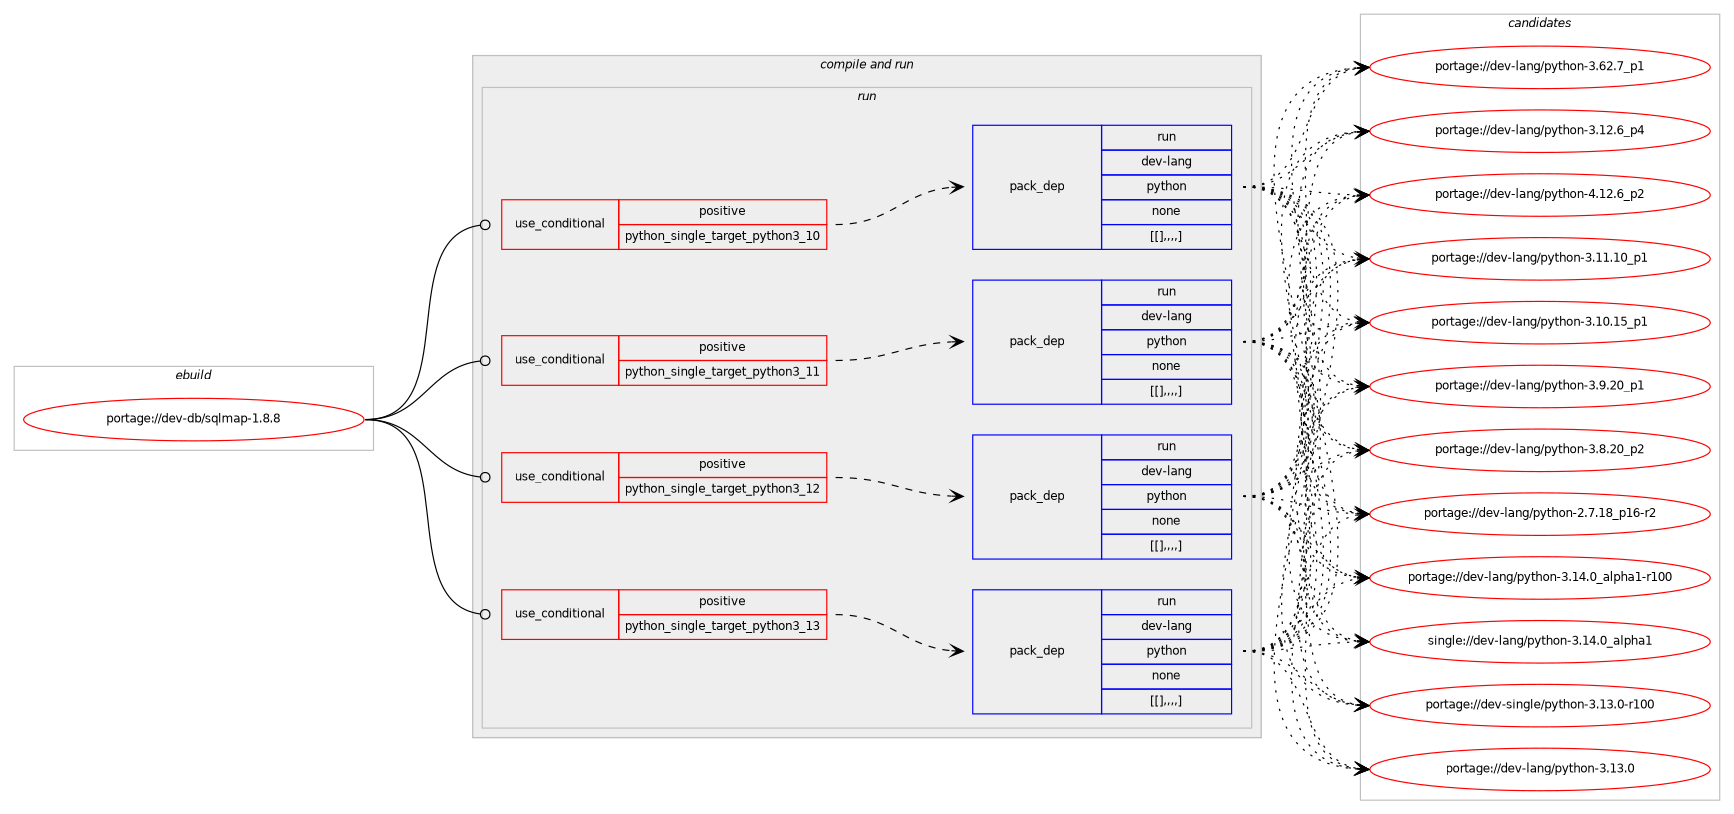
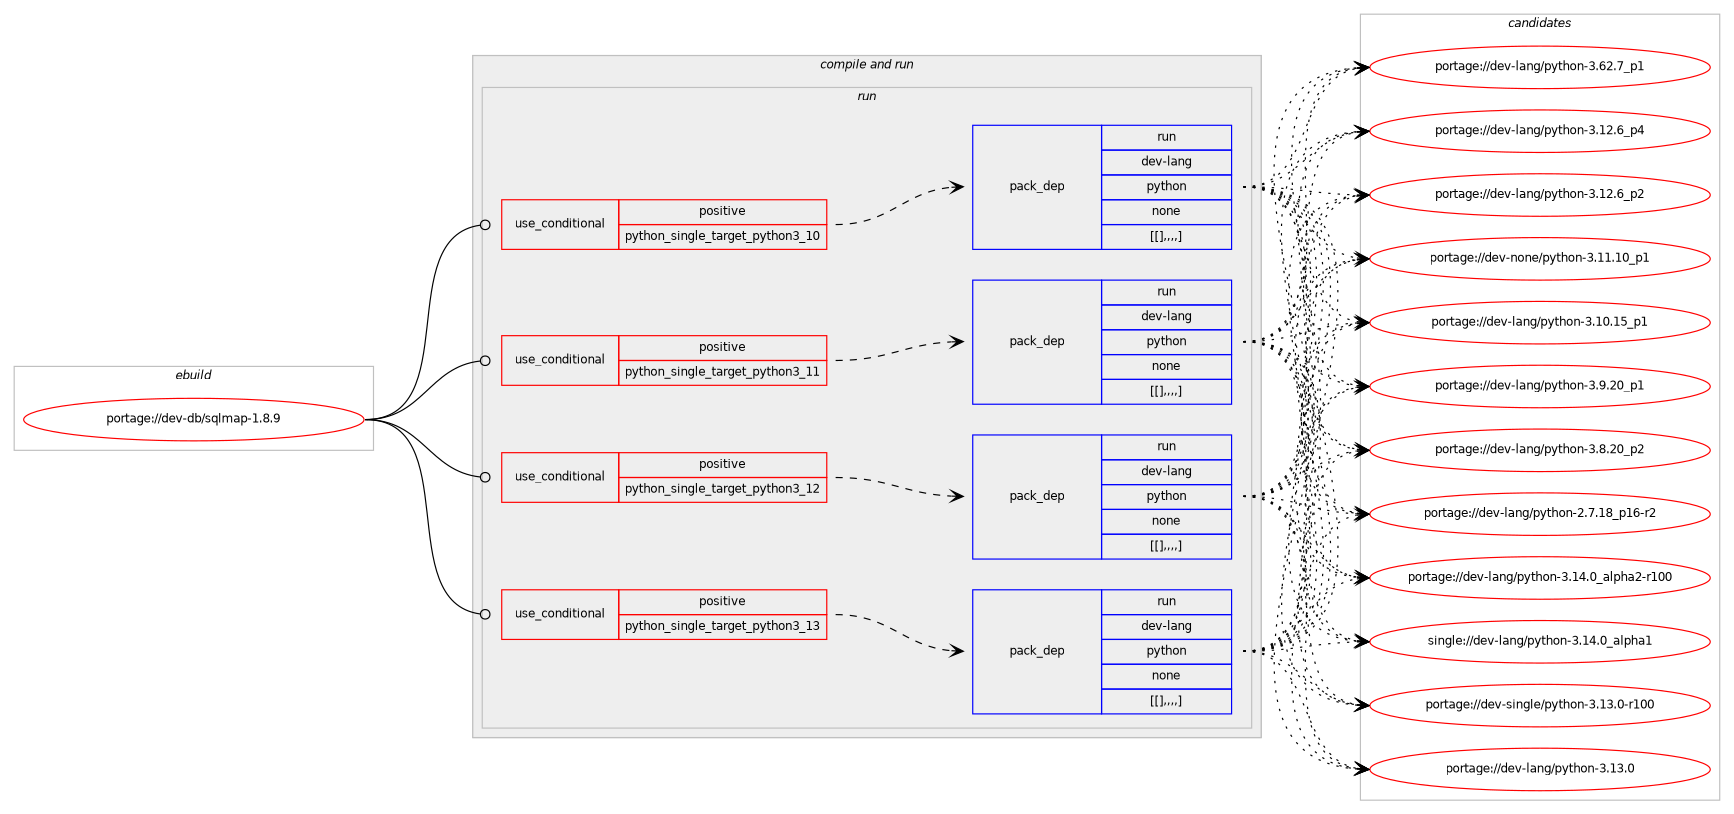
(1540, 195) -> (1540, 195)
(1540, 259) -> (1540, 259)
(194, 420) -> (194, 420)
(1540, 578) -> (1540, 578)
